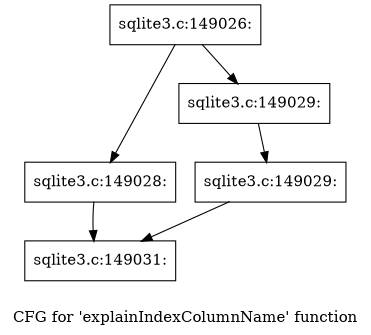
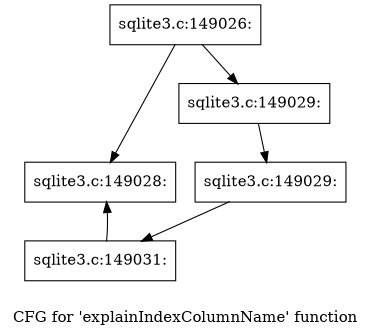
(93, 216) -> (107, 227)
